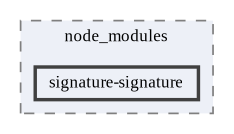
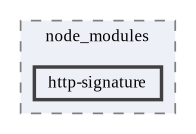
(117, 83) -> (98, 83)
